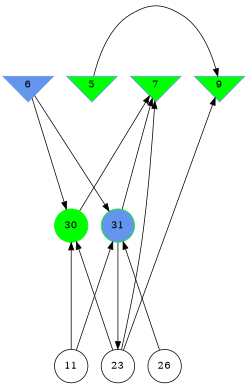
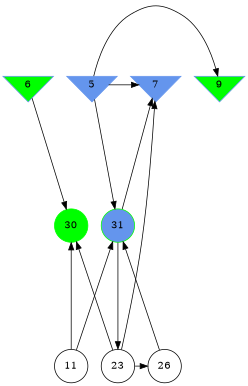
(28, 85) -> (28, 85)
(92, 85) -> (92, 85)
(156, 85) -> (156, 85)
(70, 150) -> (104, 151)
(113, 157) -> (120, 85)
(168, 227) -> (138, 366)
